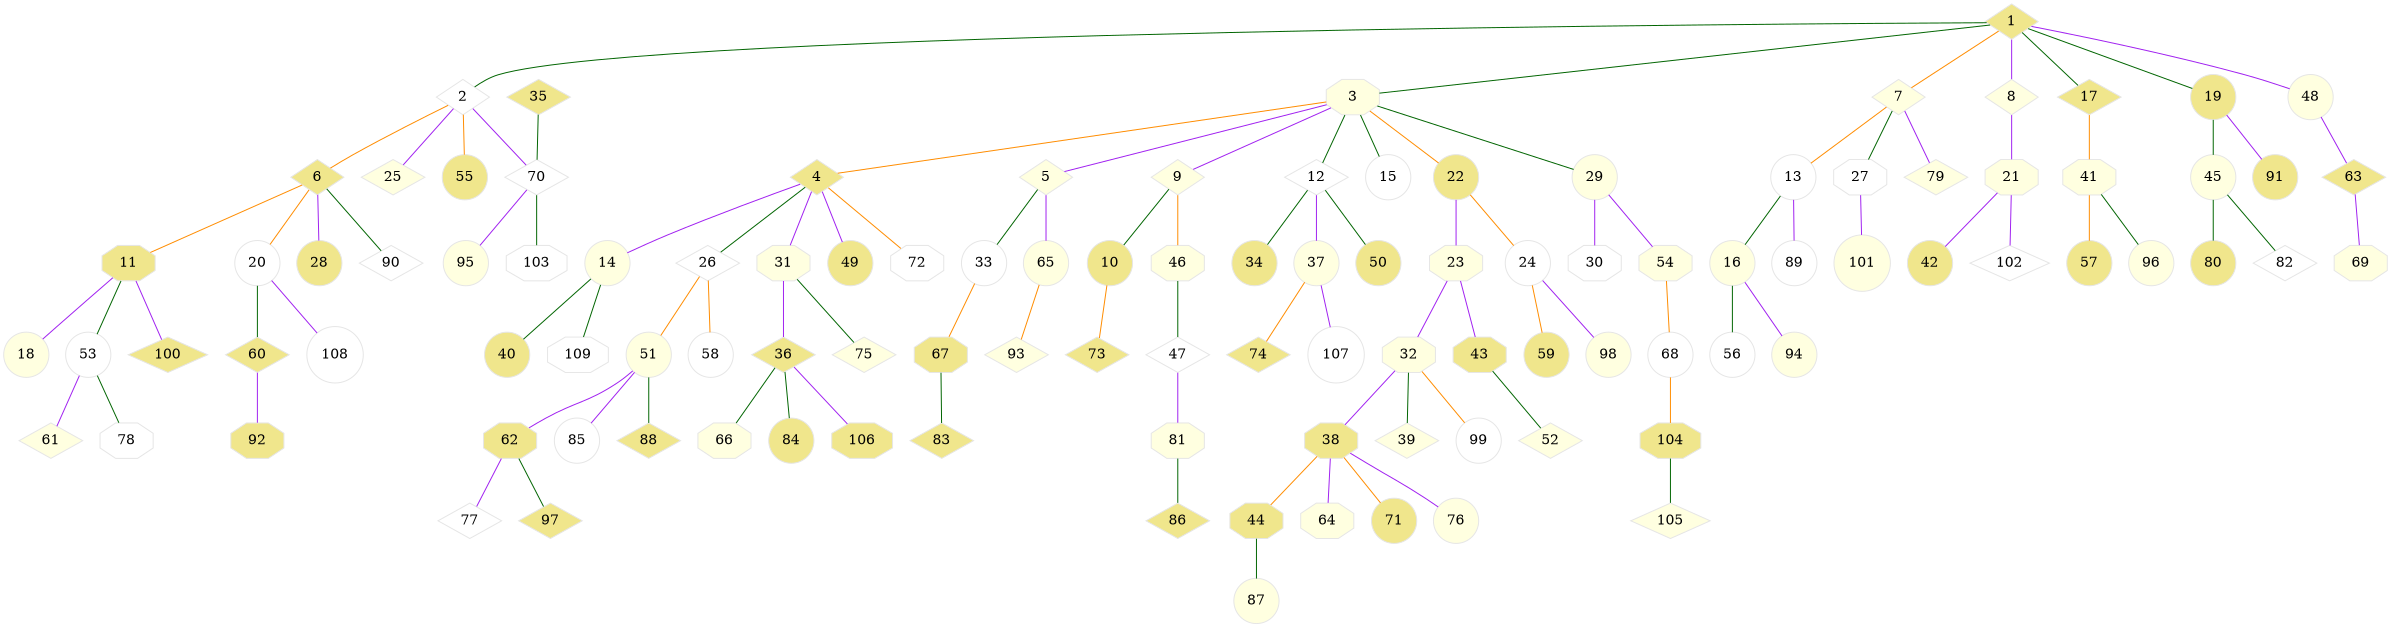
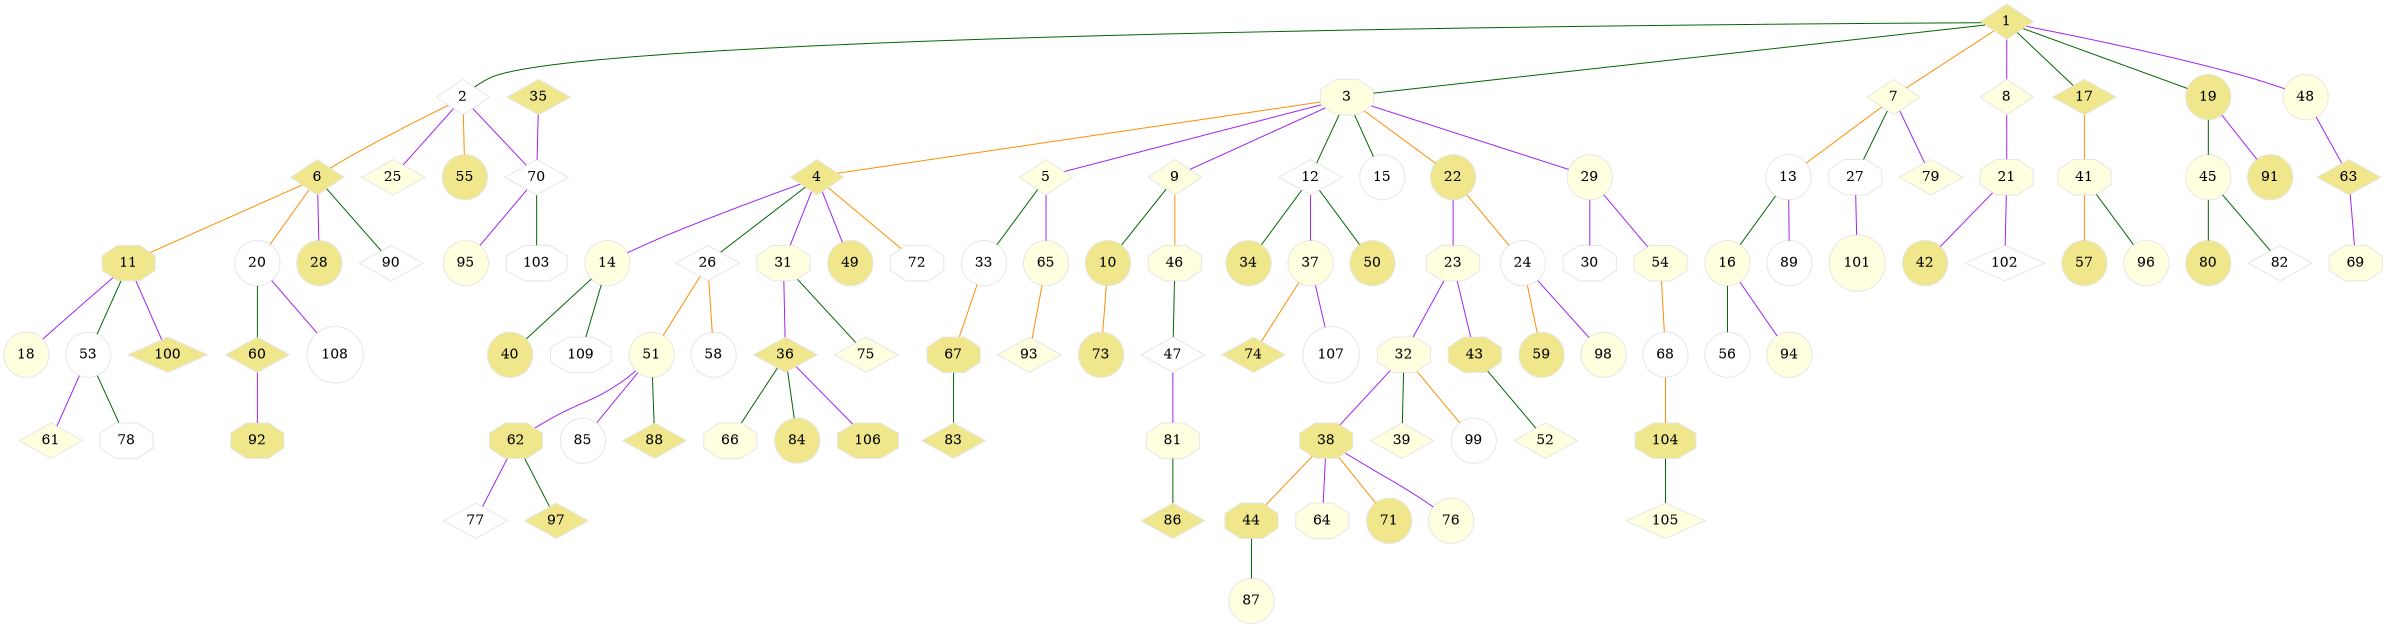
(538, 137) -> (538, 137)
(1475, 138) -> (1470, 138)
(1097, 355) -> (1101, 355)
